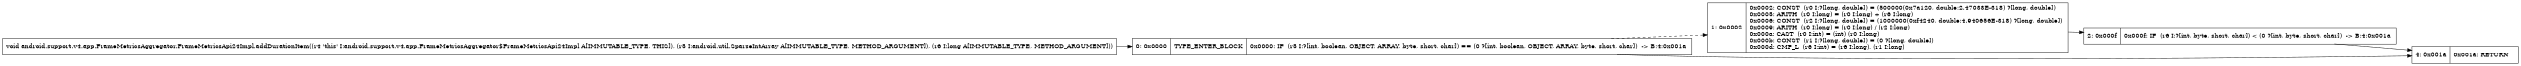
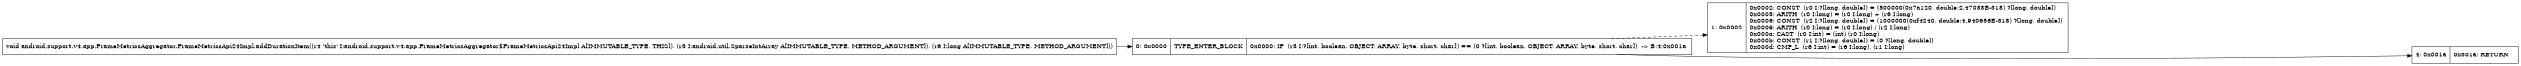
(2240, 36) -> none
(2484, 55) -> (2484, 55)
